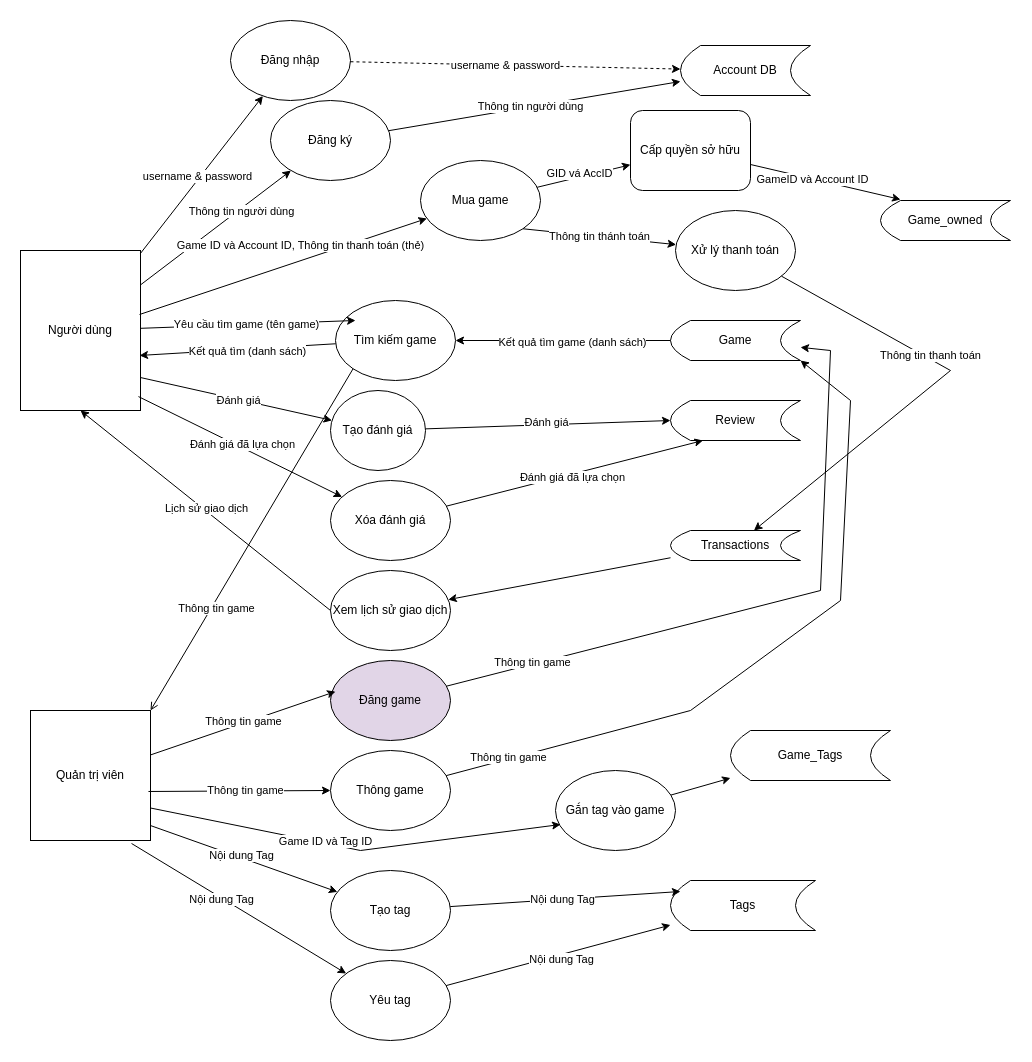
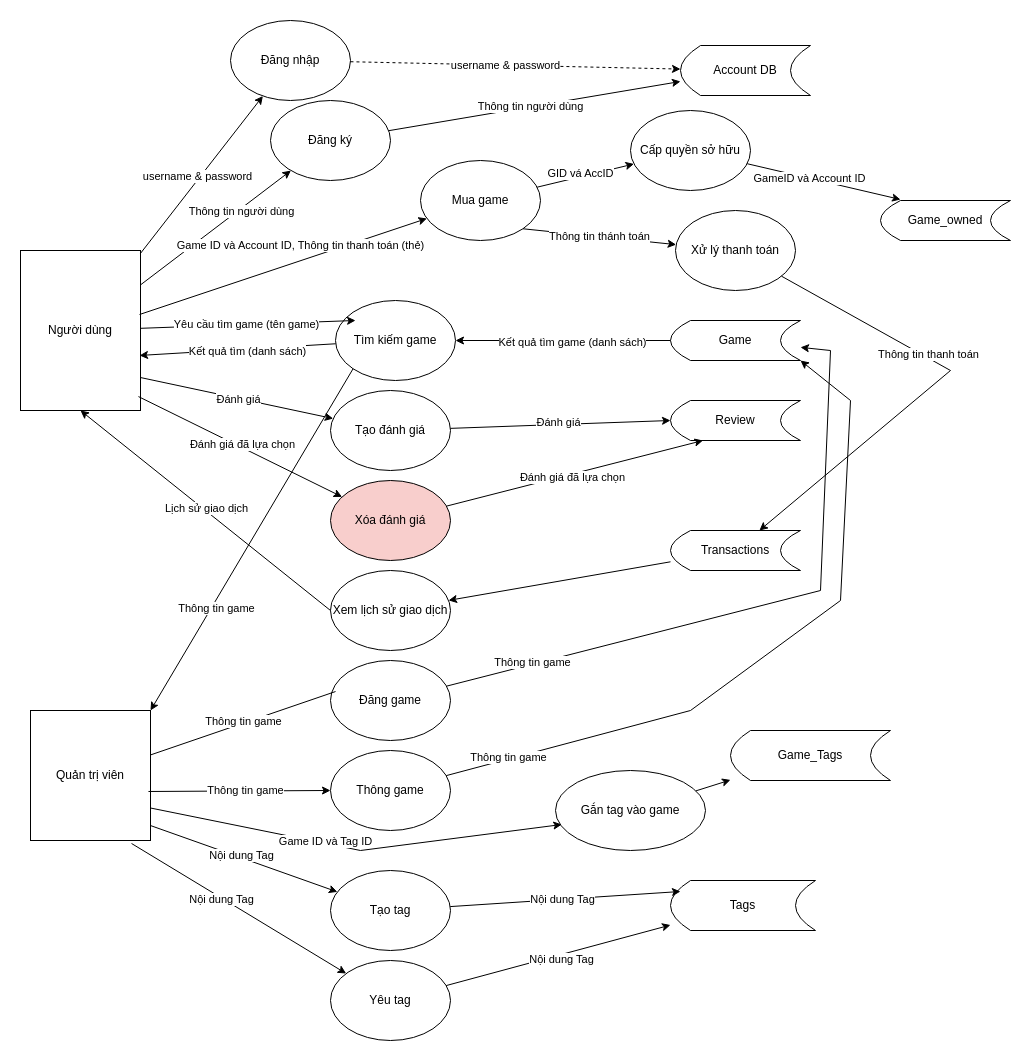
(691, 151) -> (691, 151)
(378, 431) -> (391, 431)
(391, 521) -> (391, 521)
(736, 546) -> (736, 551)
(328, 694) -> (331, 693)
(391, 701) -> (391, 701)
(154, 705) -> (155, 703)
(616, 811) -> (631, 811)
